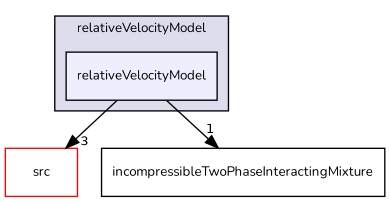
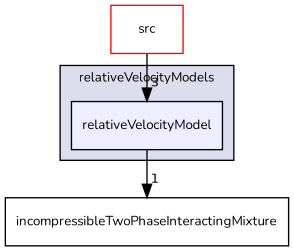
(142, 29) -> (147, 78)
(96, 120) -> (147, 74)
